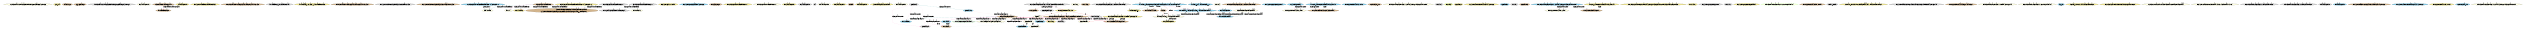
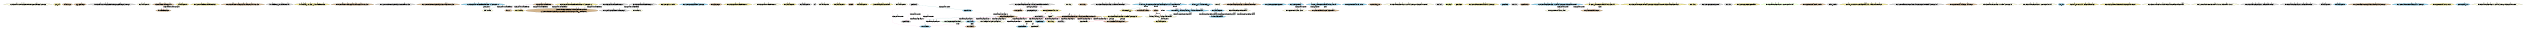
(509, 11) -> (509, 11)
(936, 24) -> (949, 24)
